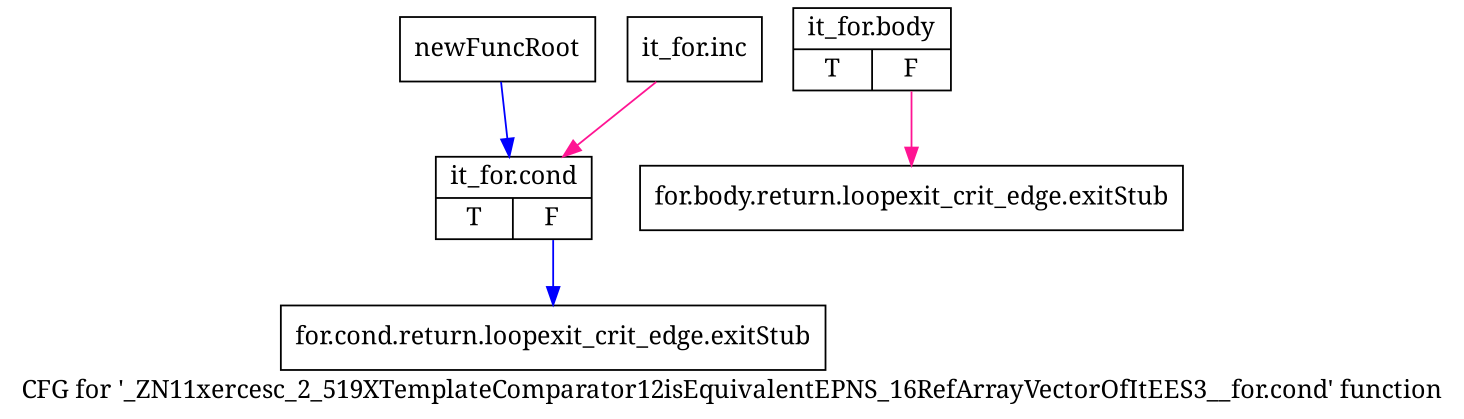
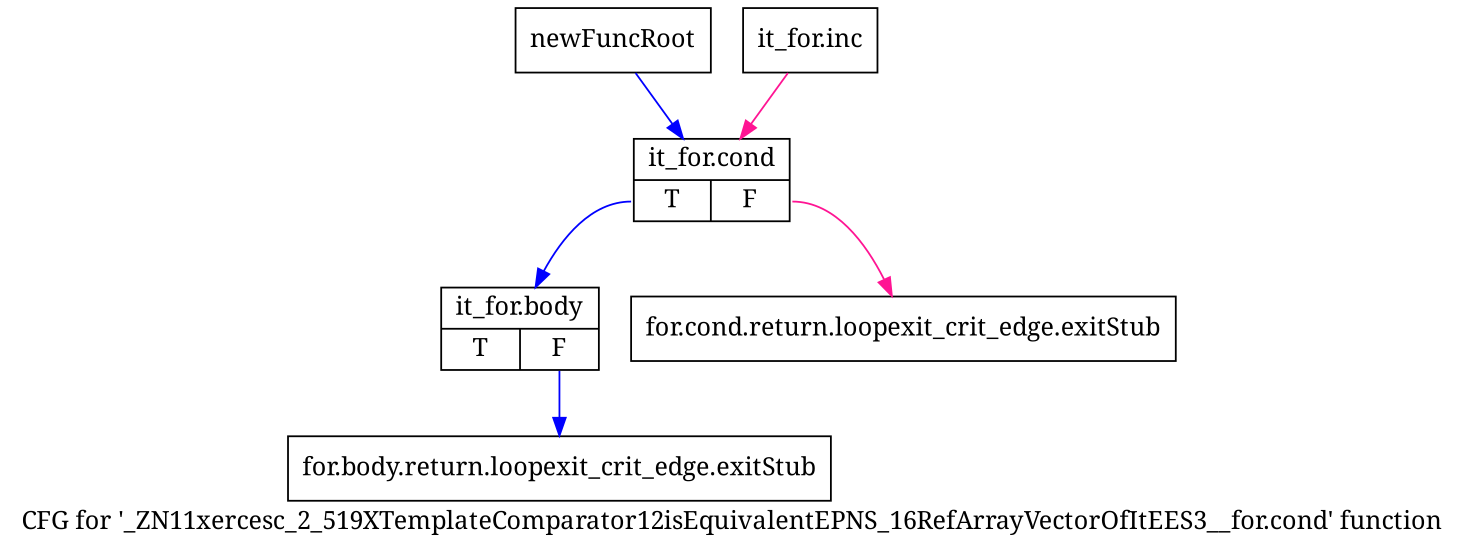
(912, 119) -> (559, 394)
none -> (579, 224)
(553, 263) -> (848, 228)
